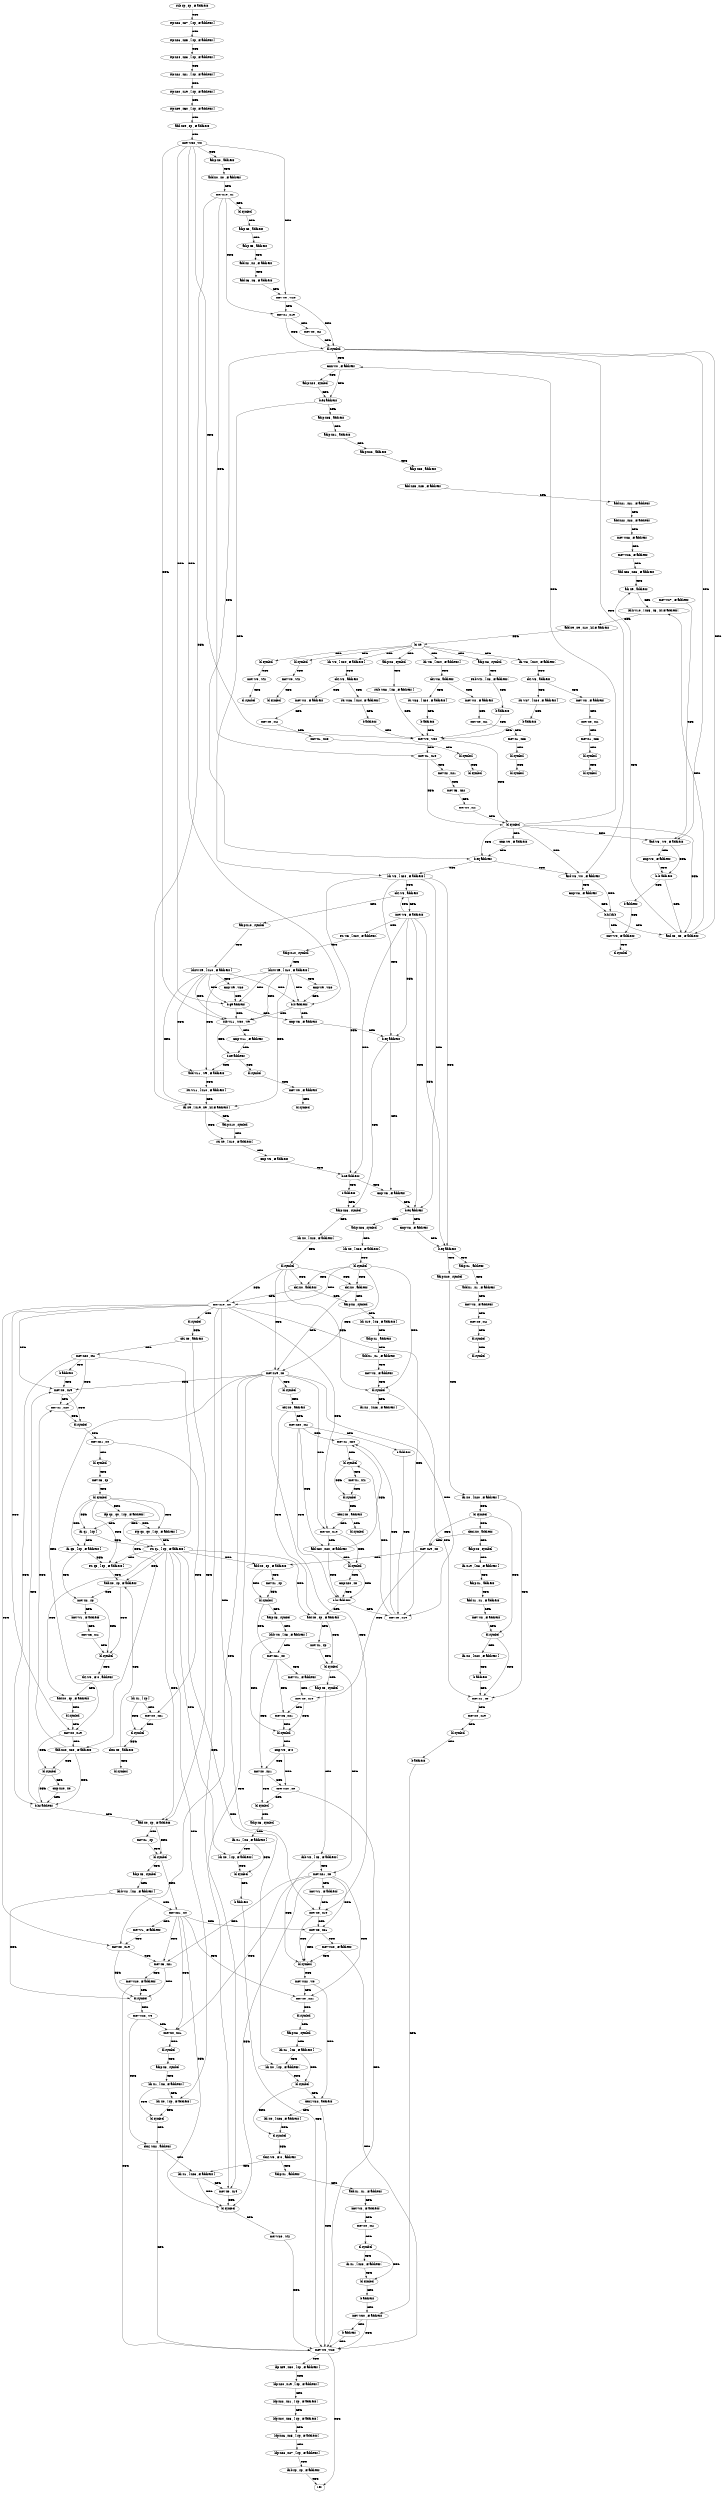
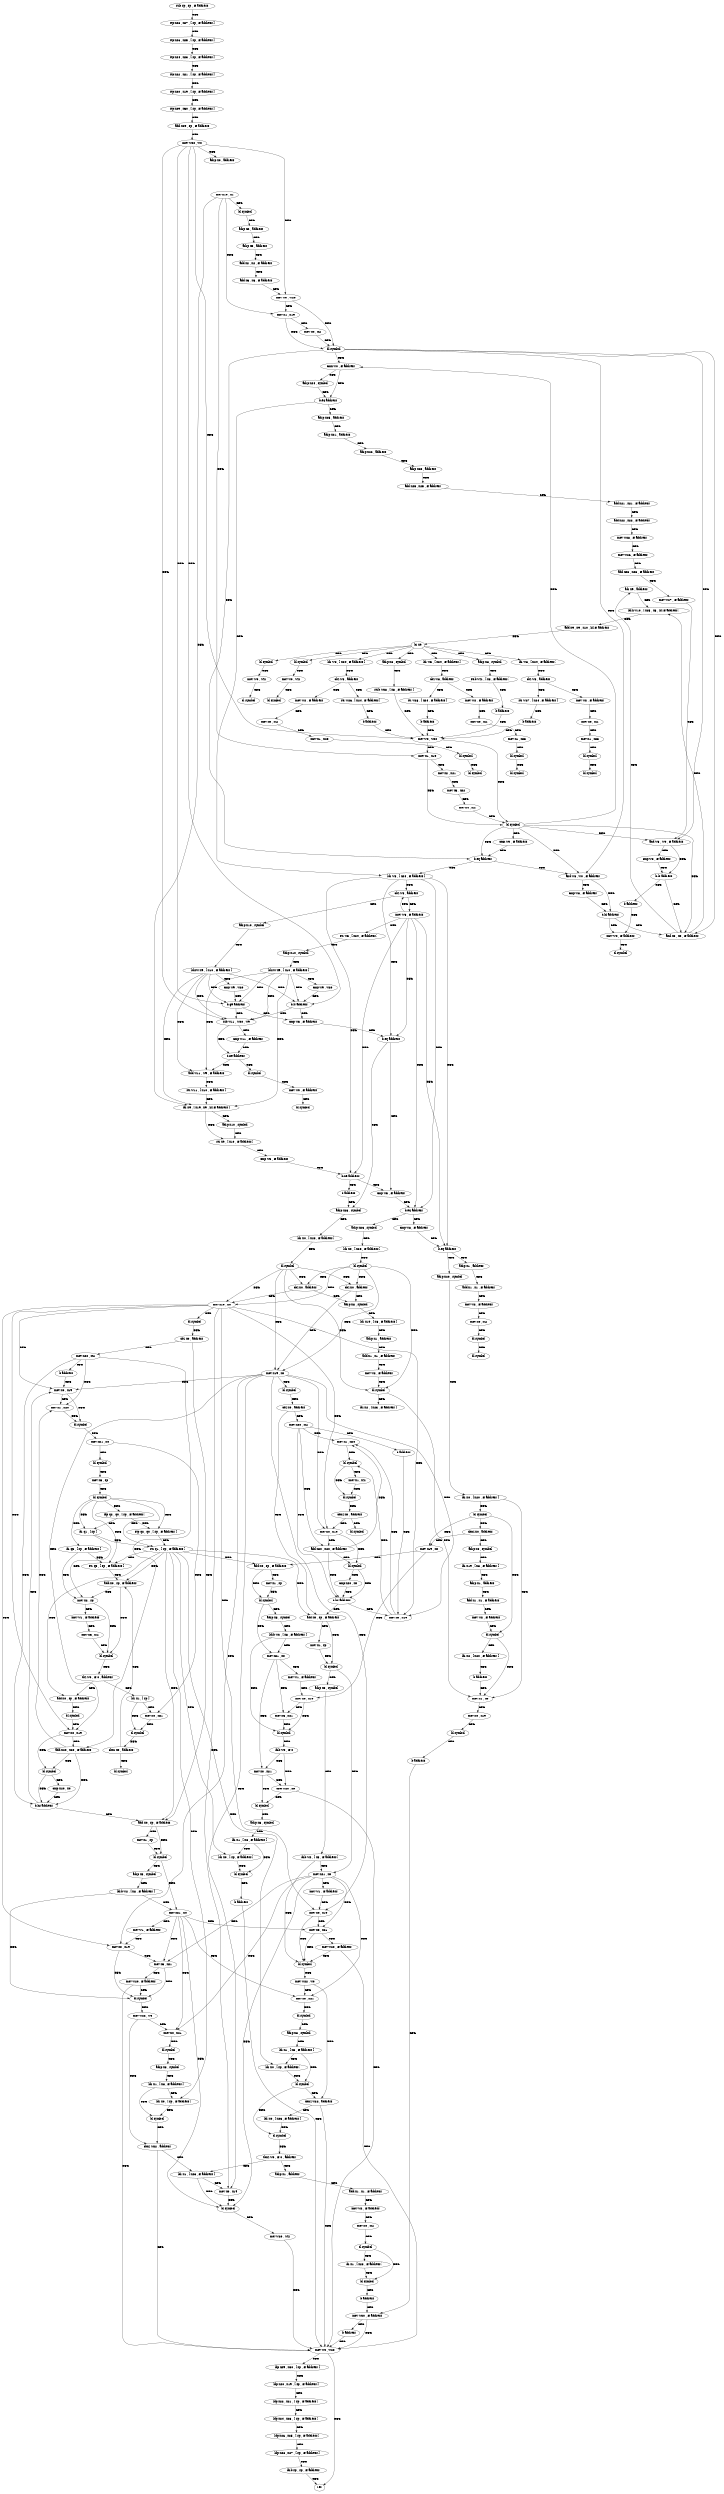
(225, 178) -> none
none -> (423, 477)
(636, 580) -> (654, 586)
(610, 915) -> (610, 915)
(239, 1013) -> (239, 1013)
(86, 1540) -> (88, 1560)
none -> (118, 1688)
(284, 1750) -> (284, 1750)
